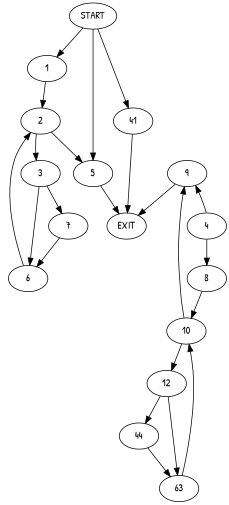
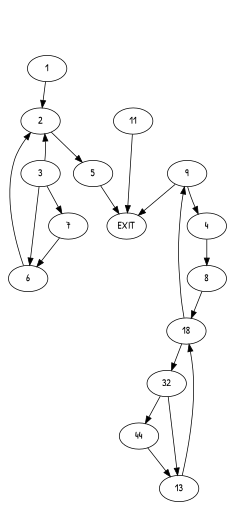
(93, 16) -> none
(133, 121) -> (133, 121)
(36, 144) -> (45, 151)
(203, 202) -> (191, 197)
(186, 331) -> (186, 331)
(167, 384) -> (167, 384)
(179, 489) -> (179, 489)
